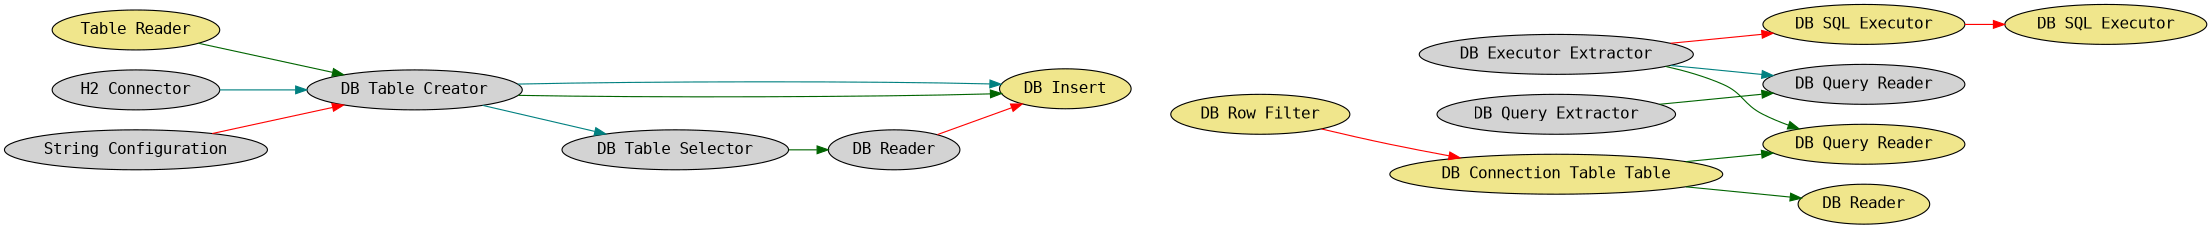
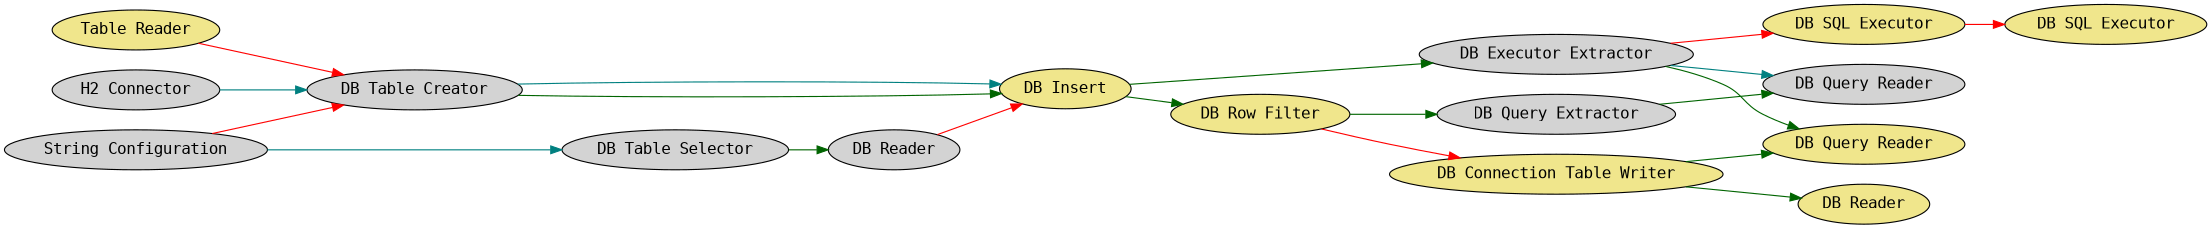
(265, 58) -> (265, 58)
none -> (1275, 74)
none -> (1149, 100)
none -> (1388, 114)
(539, 118) -> (409, 150)
(1556, 174) -> (1556, 174)
